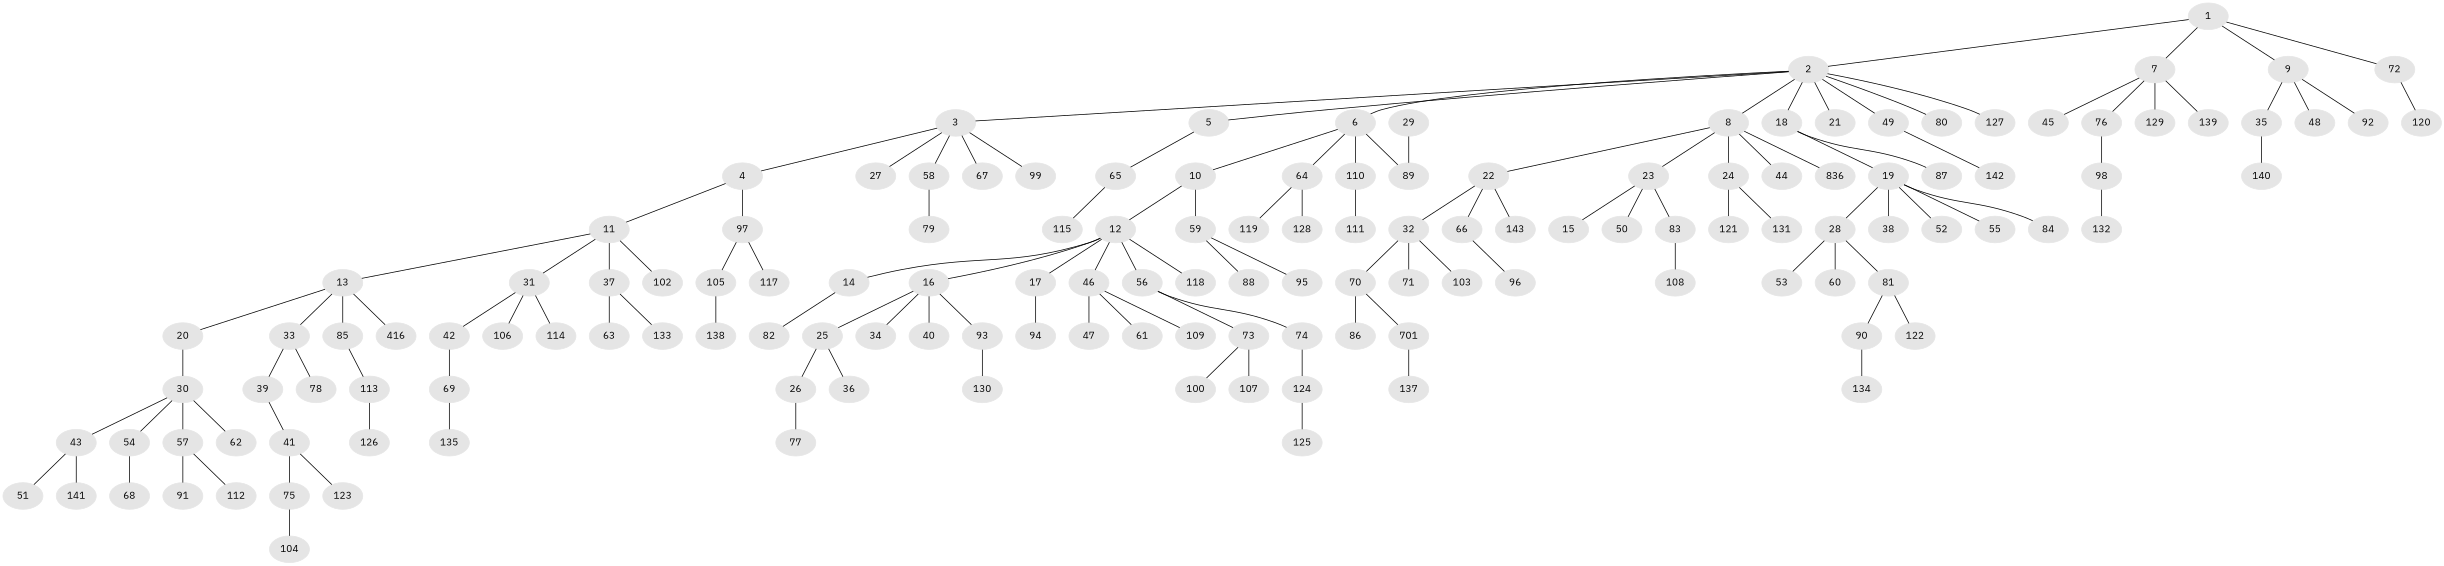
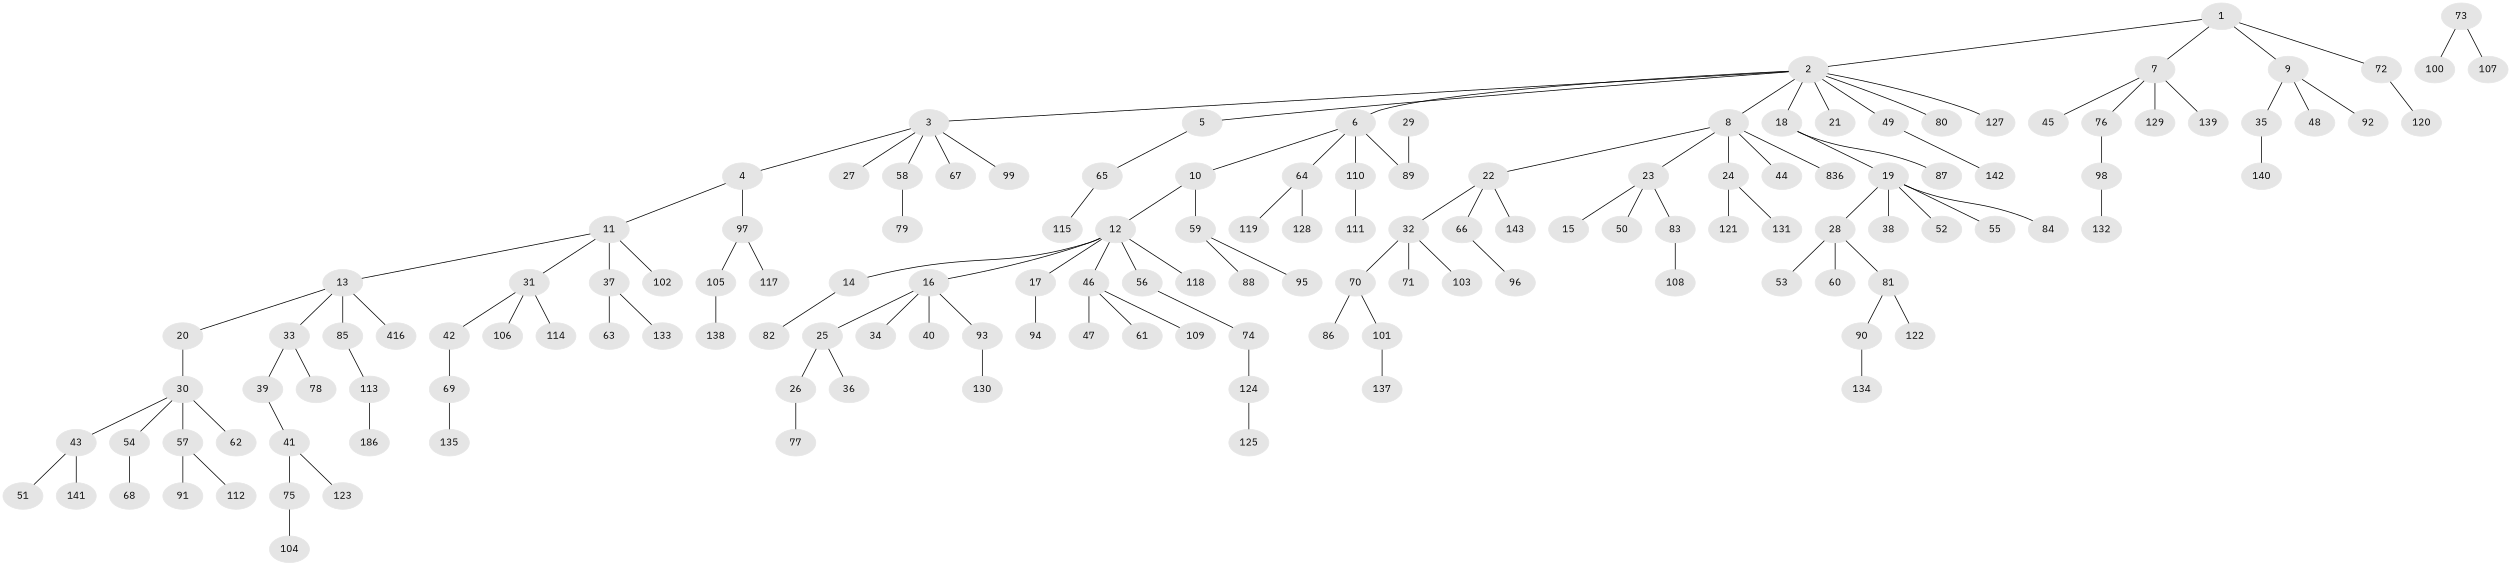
(1196, 309) -> none
(1409, 336) -> (1382, 336)
(369, 443) -> (369, 443)
